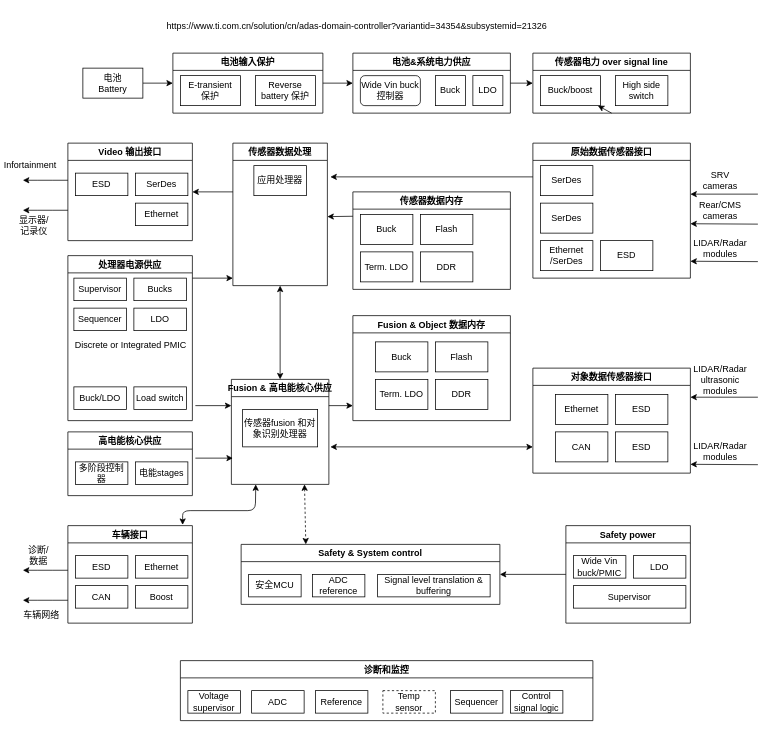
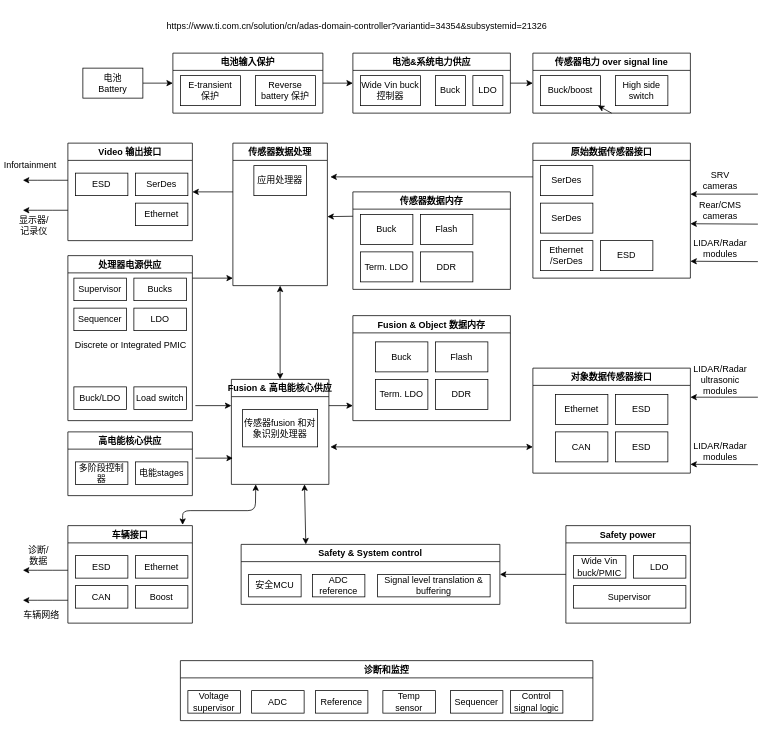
(390, 90) -> (390, 90)
(305, 514) -> (305, 514)
(409, 702) -> (409, 702)
